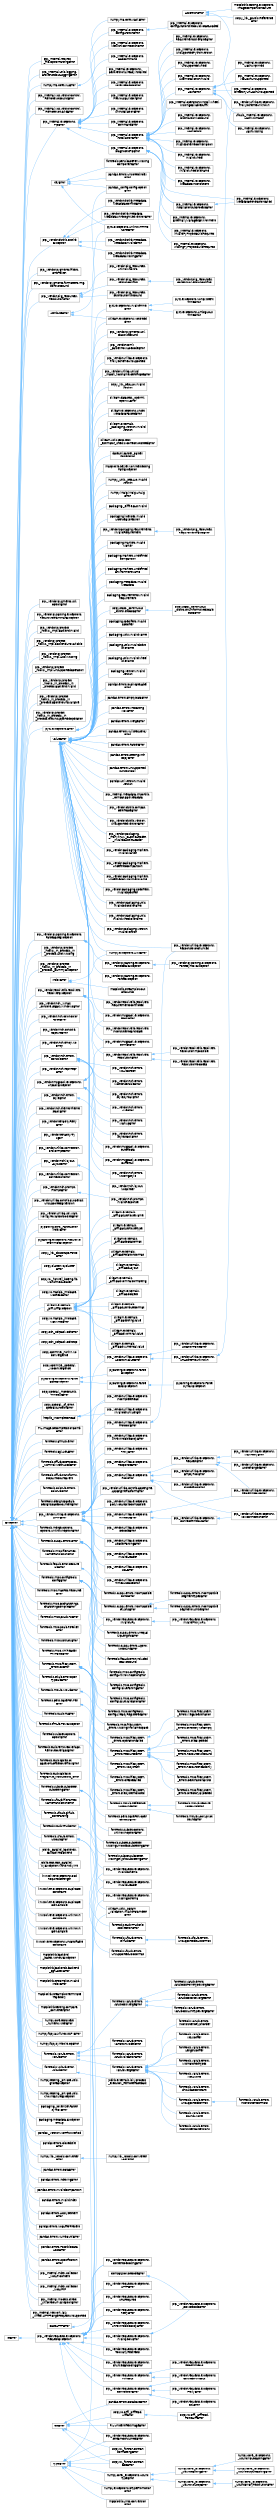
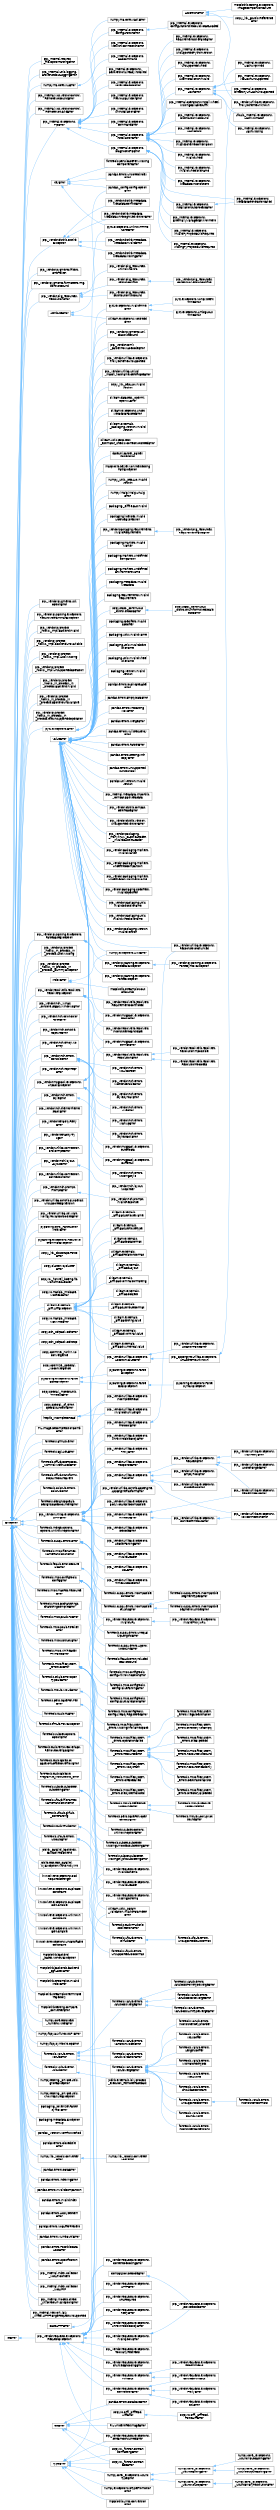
(194, 1359) -> (194, 1359)
